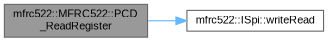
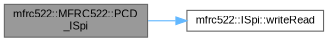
(76, 21) -> (76, 21)
